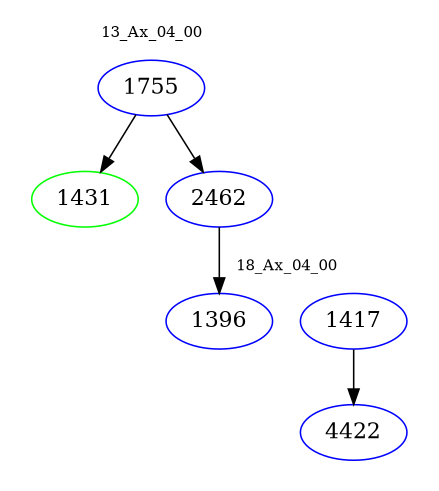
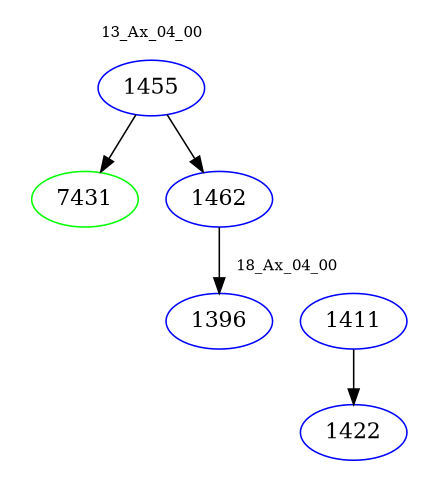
(151, 88) -> (151, 88)
(85, 199) -> (85, 199)
(219, 199) -> (219, 199)
(354, 321) -> (354, 321)
(354, 432) -> (354, 432)
